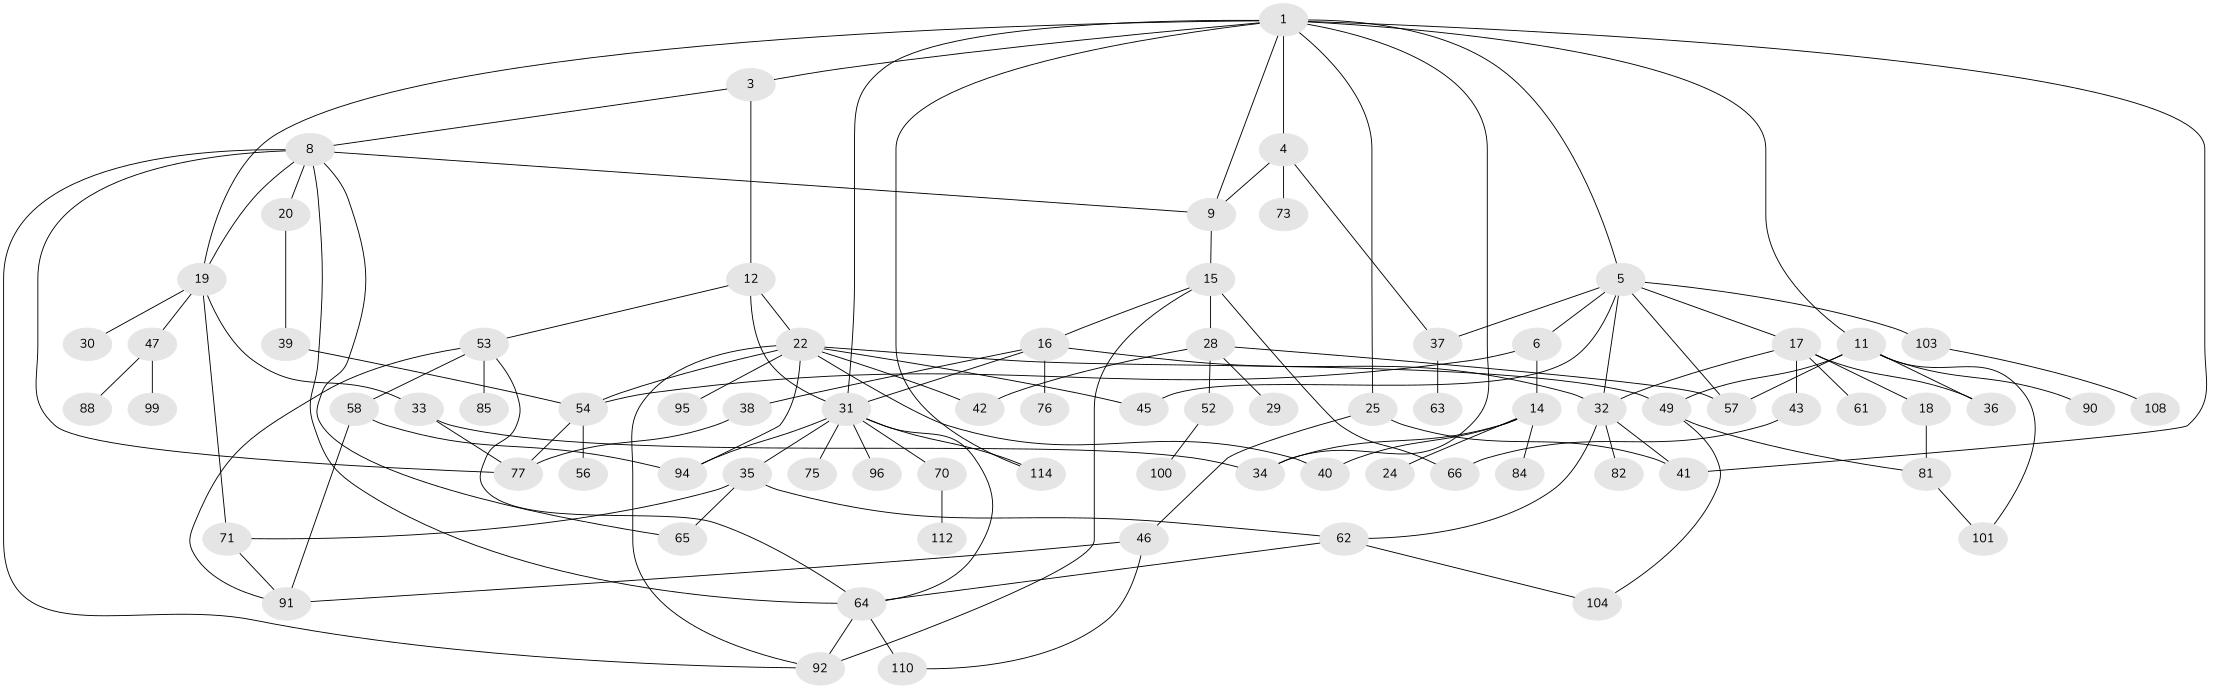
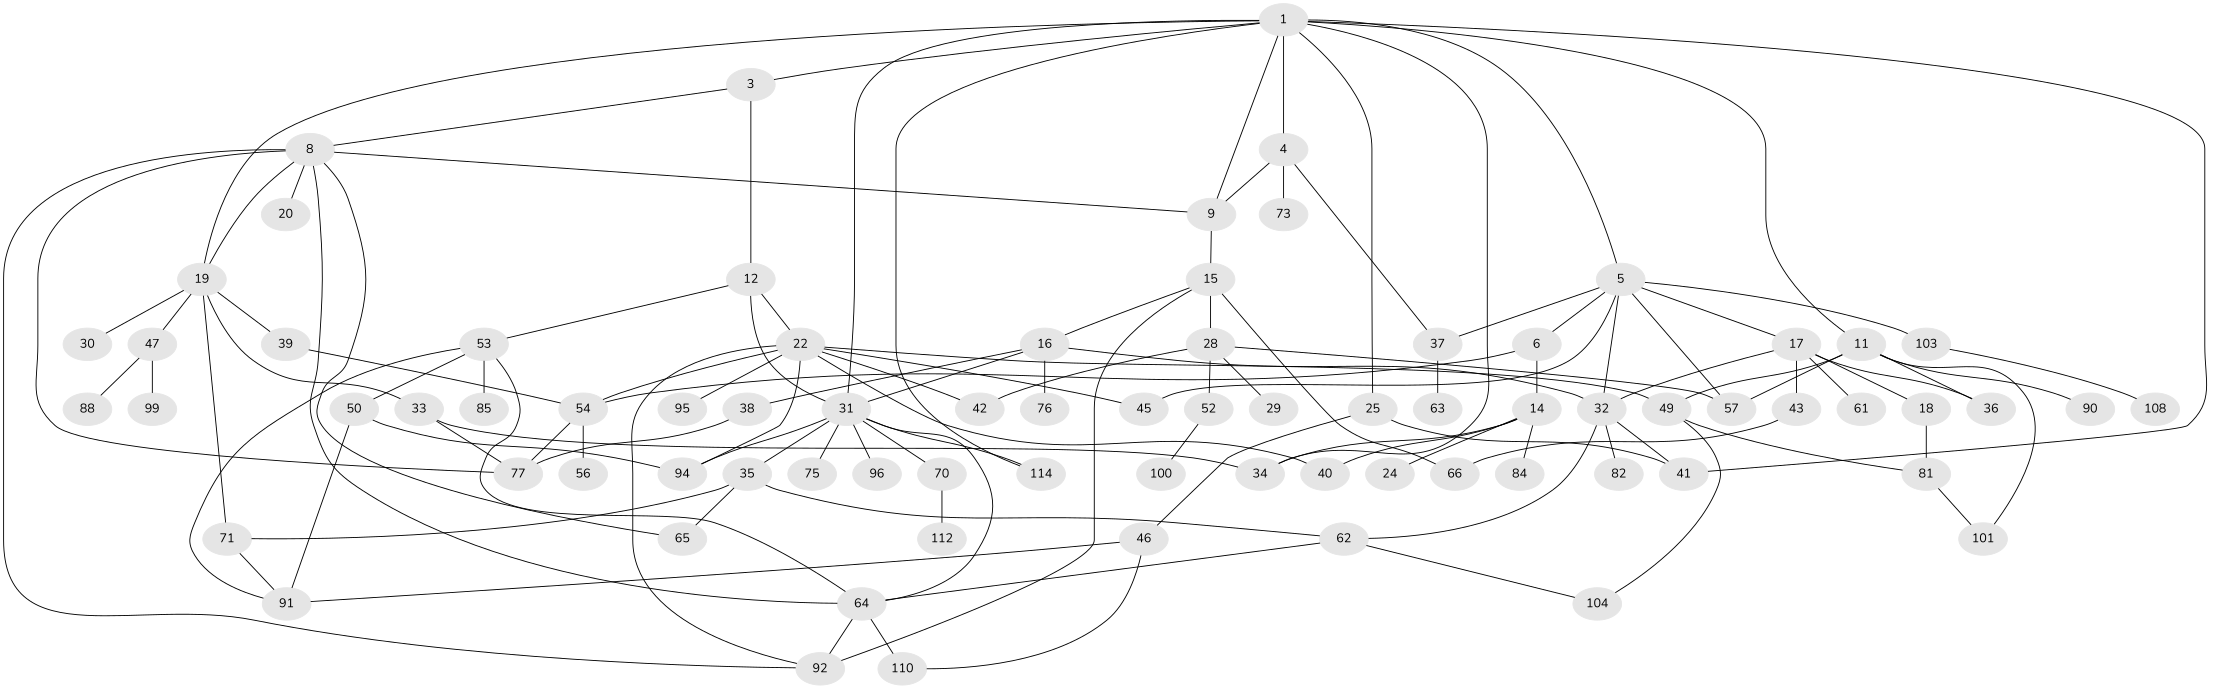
(286, 279) -> (244, 312)
(354, 409) -> (354, 409)
